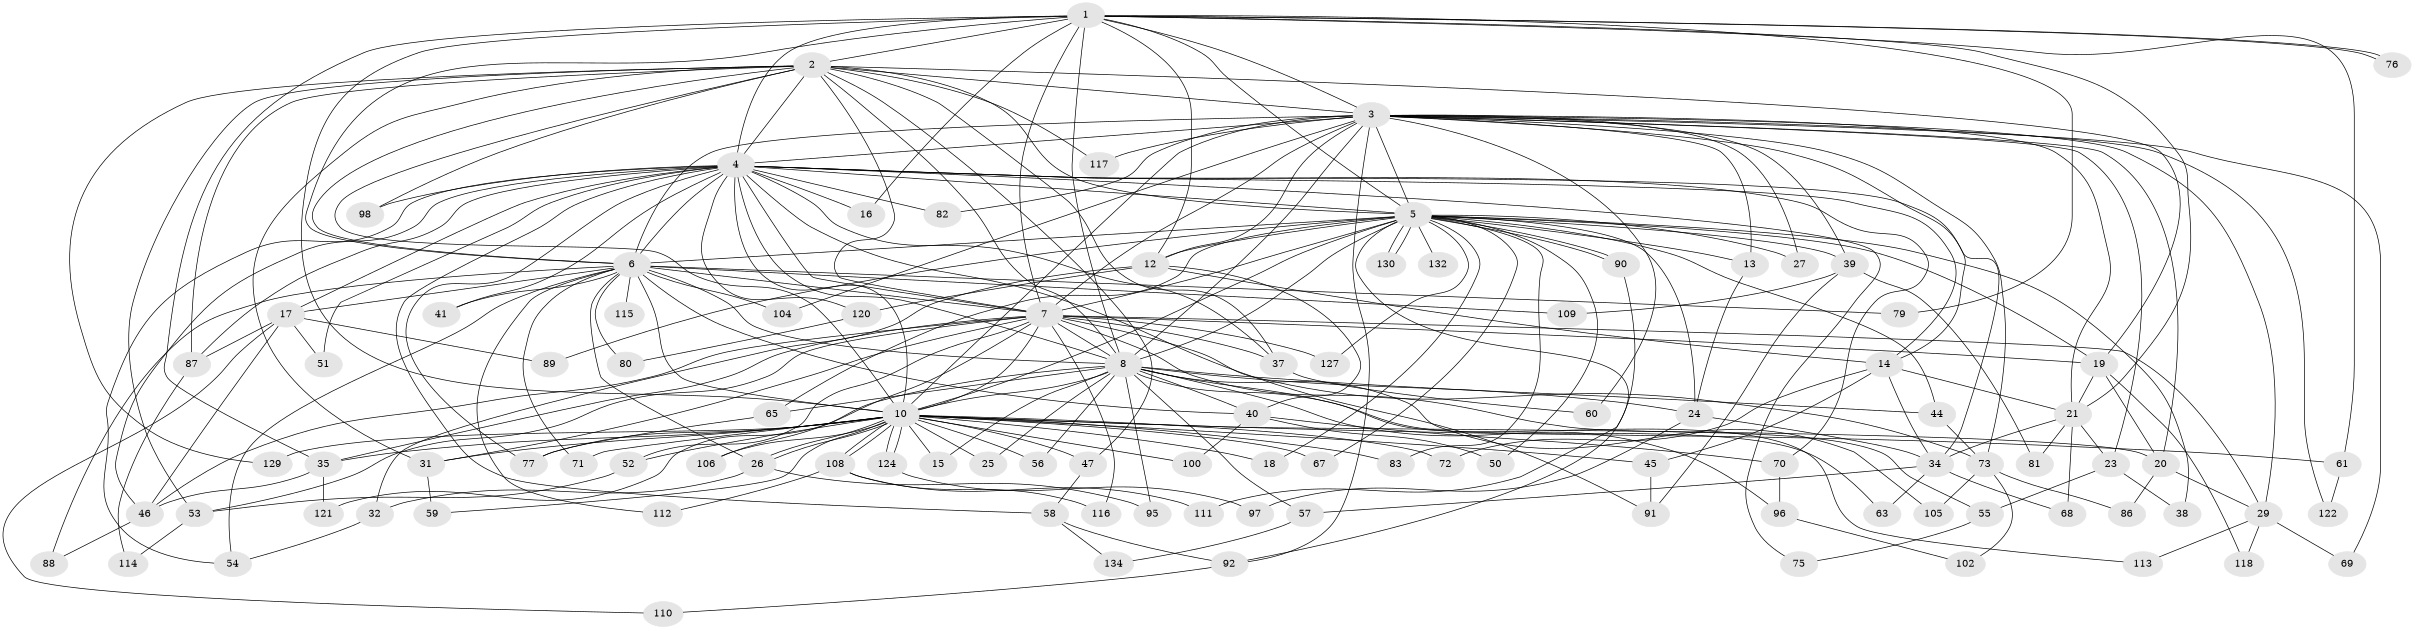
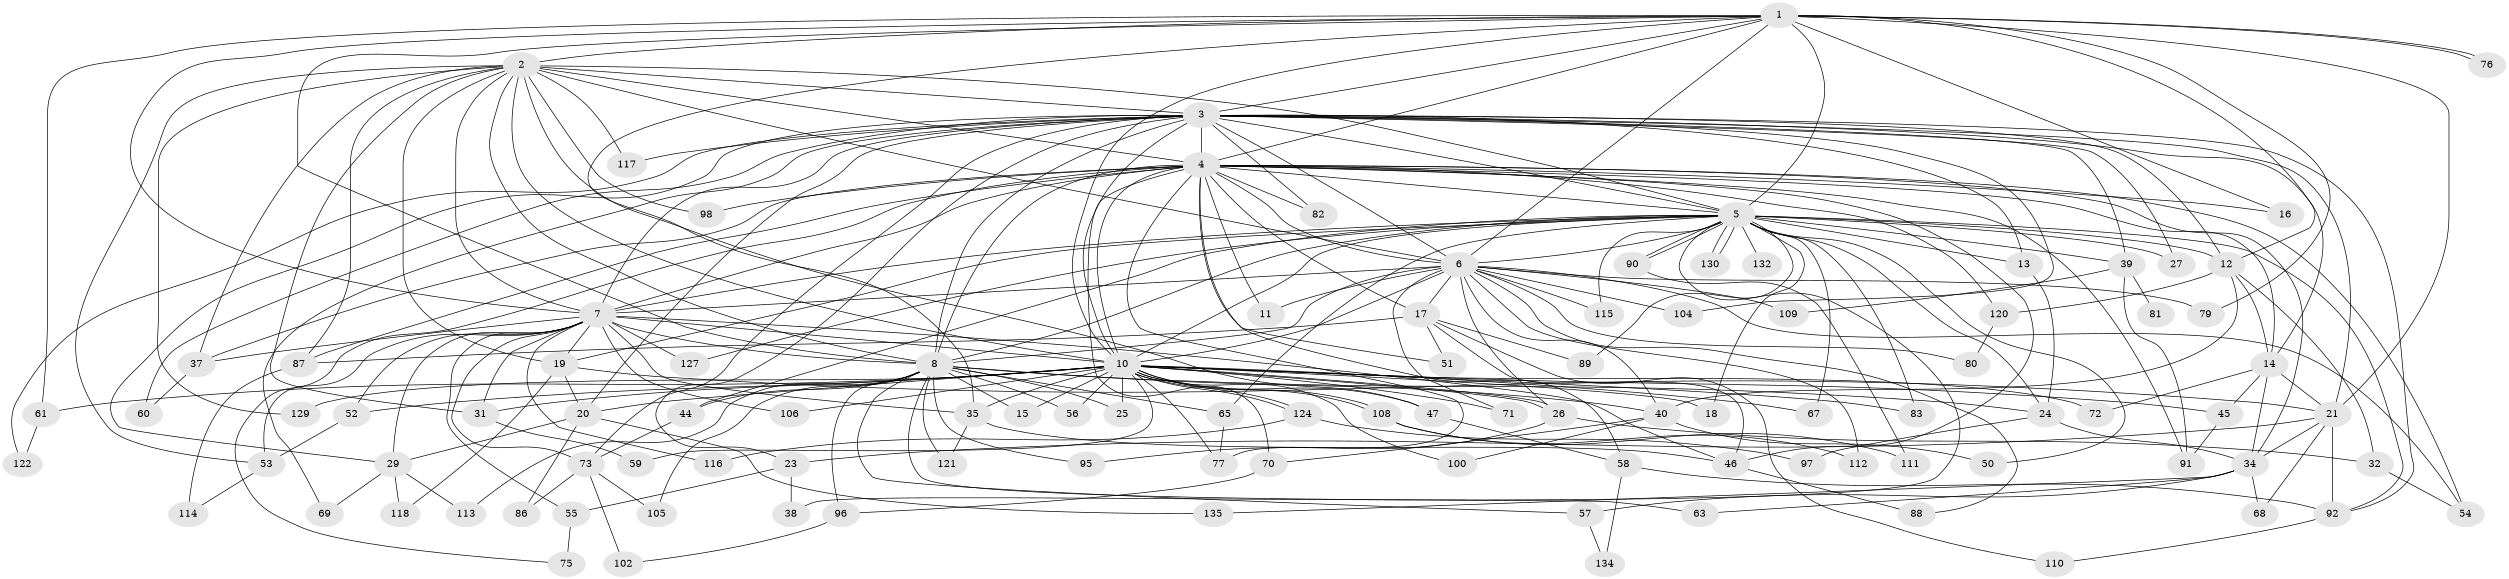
none -> (1636, 234)
(441, 315) -> (1266, 315)
(1023, 391) -> none
(2054, 439) -> (2333, 464)
(968, 489) -> (1008, 439)
none -> (1213, 514)
